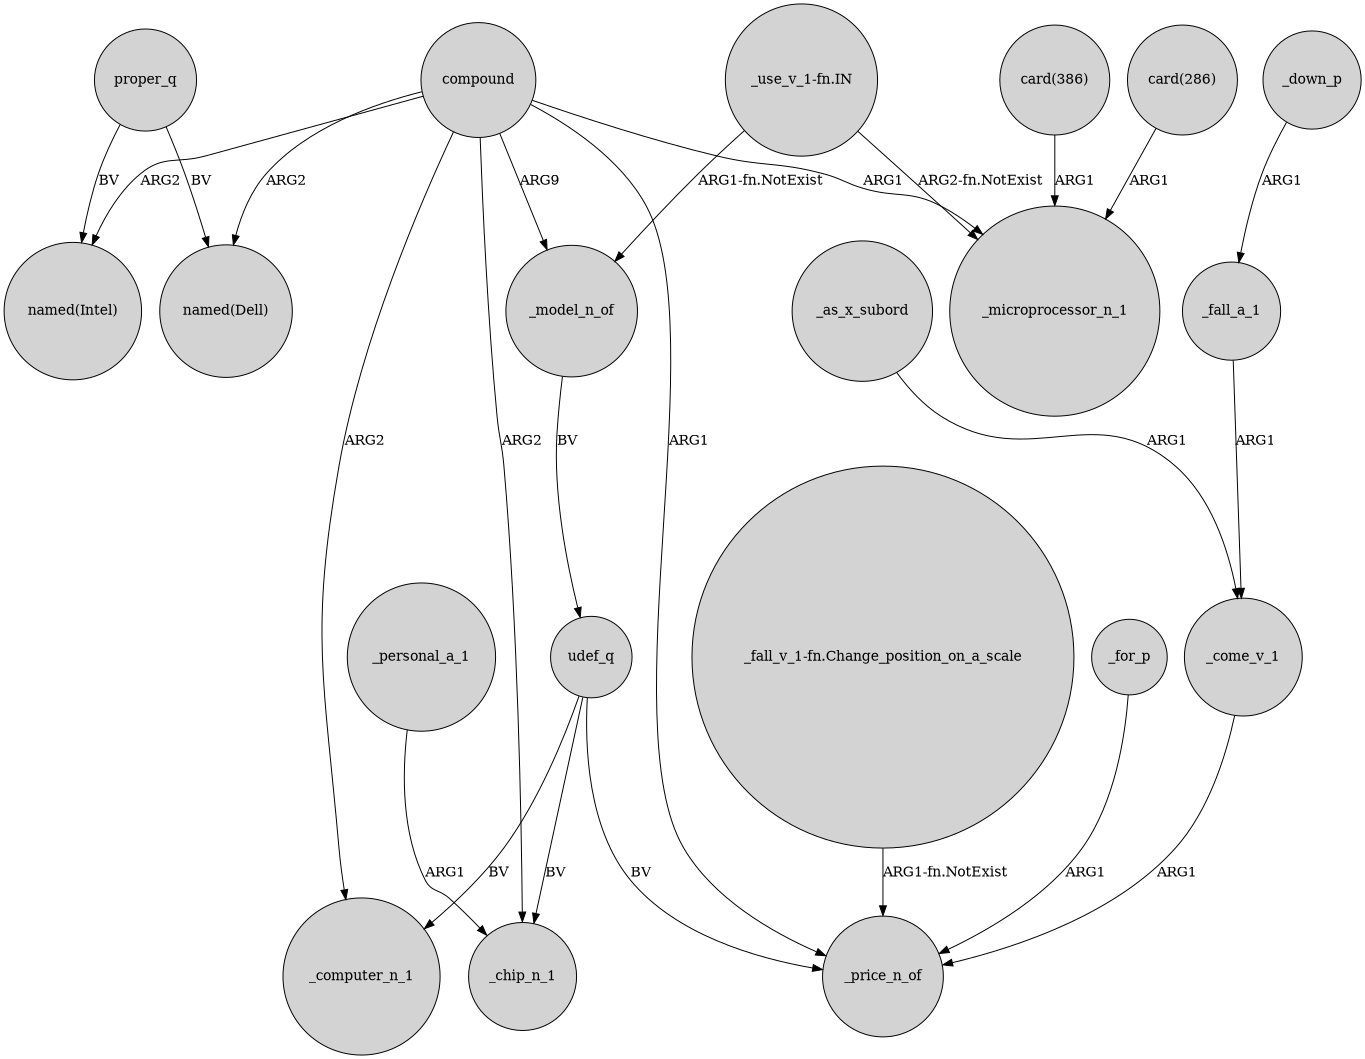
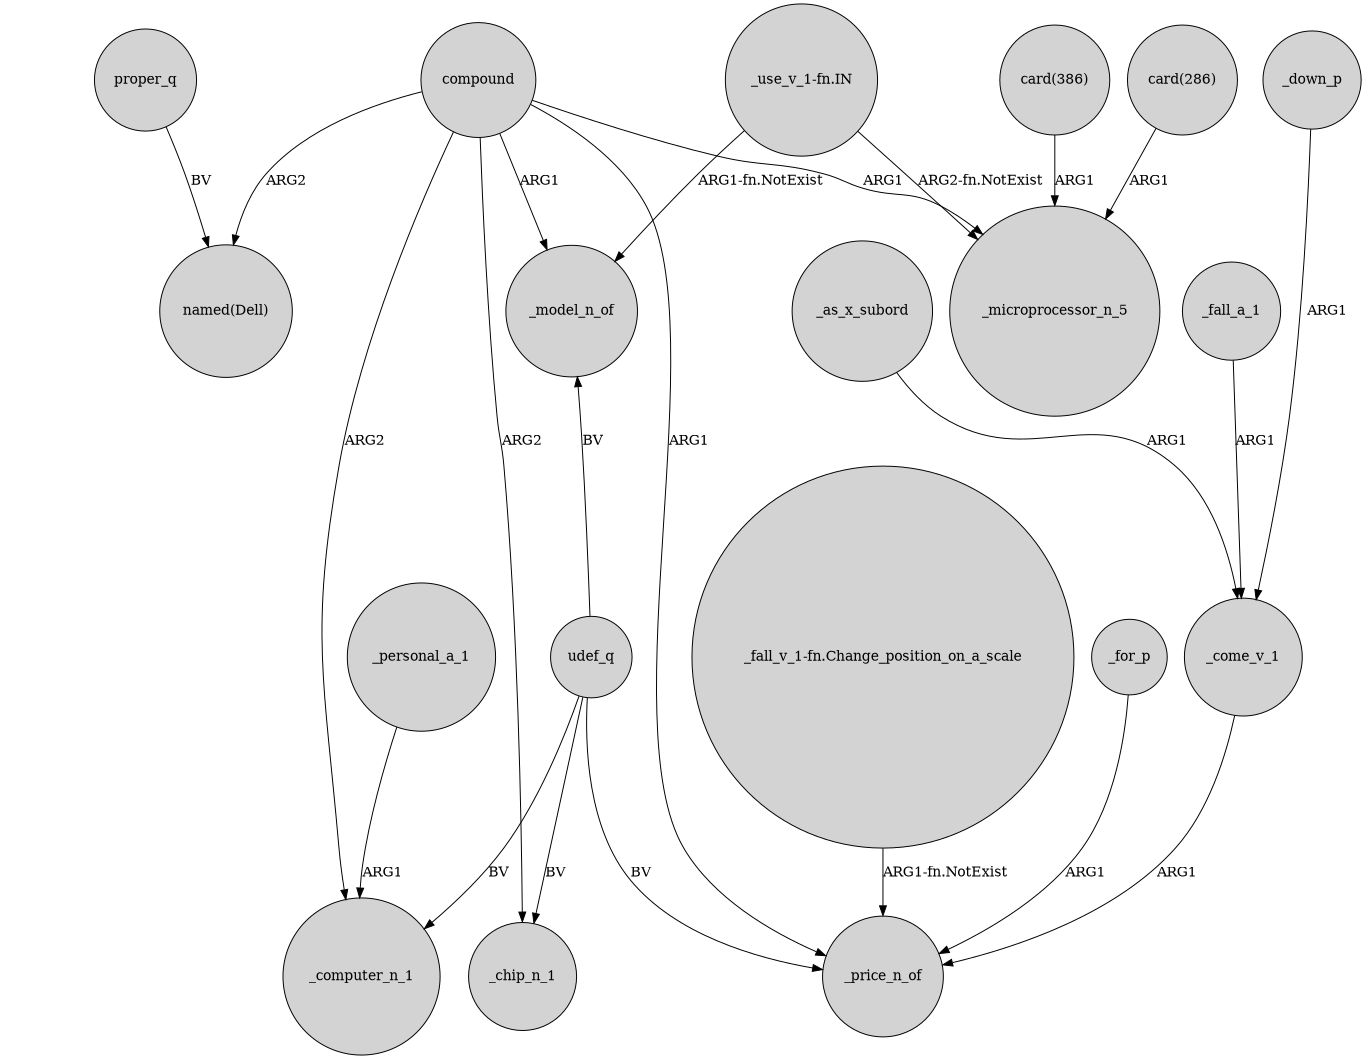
(540, 181) -> (540, 181)
(1258, 185) -> (1296, 361)
(73, 311) -> none
(1055, 311) -> (1055, 311)
(558, 493) -> (585, 501)
(412, 842) -> (374, 807)
